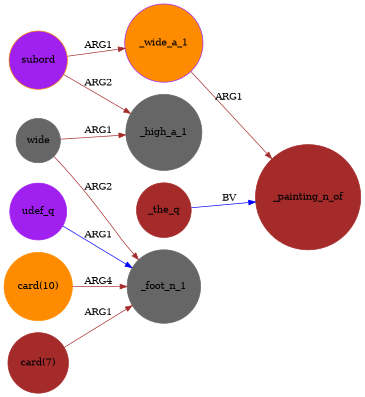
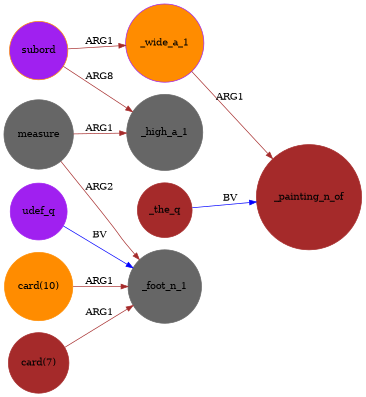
(99, 83) -> (99, 77)
(38, 141) -> (39, 134)
(99, 235) -> (99, 235)
(99, 281) -> (99, 281)
